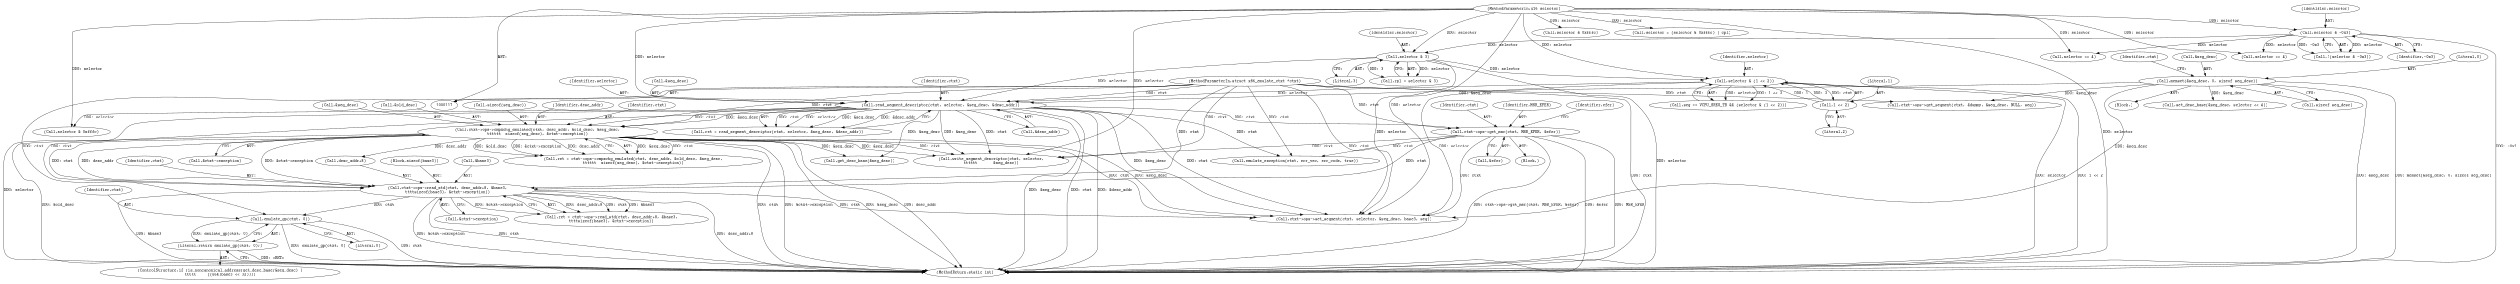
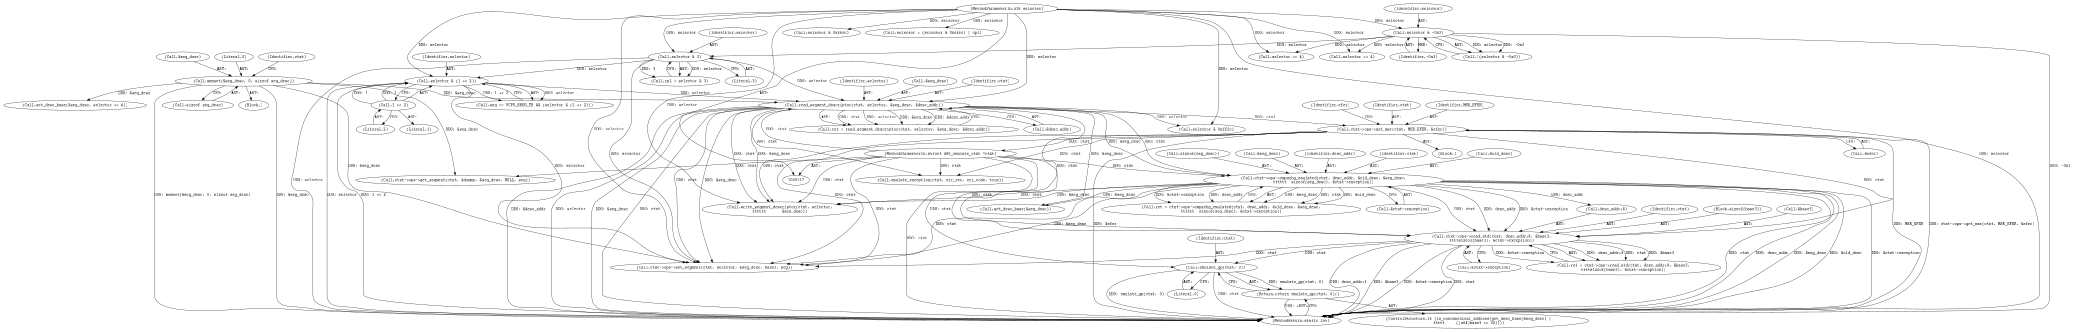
(2419, 45) -> (1424, 45)
(1842, 93) -> (407, 93)
(1869, 97) -> (405, 116)
(1368, 115) -> (1165, 135)
(220, 246) -> (1298, 294)
